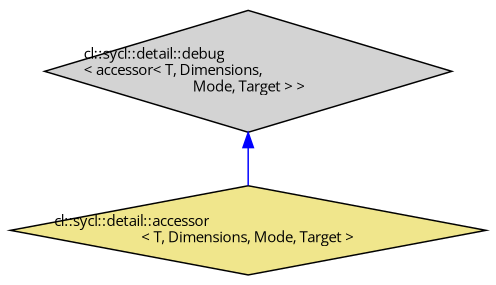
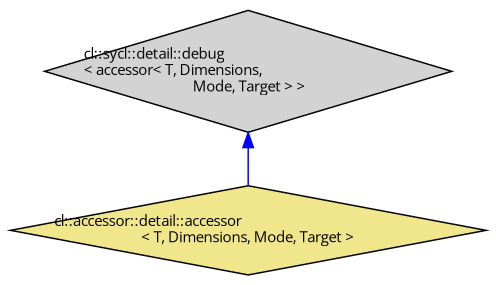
(248, 230) -> (248, 230)
